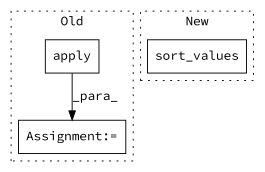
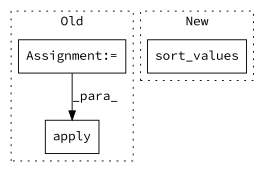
(72, 92) -> (72, 92)
